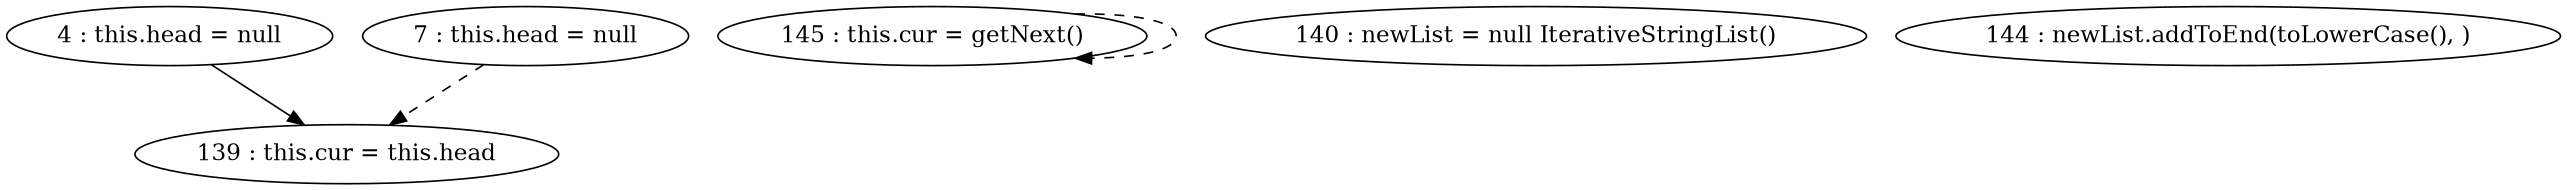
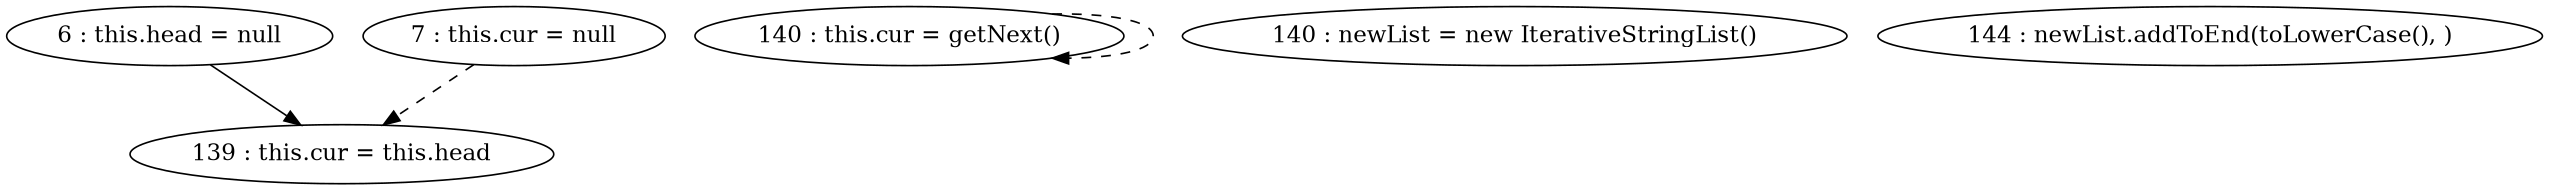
(170, 36) -> (170, 36)
(526, 36) -> (514, 36)
(932, 36) -> (909, 36)
(1536, 36) -> (1515, 36)
